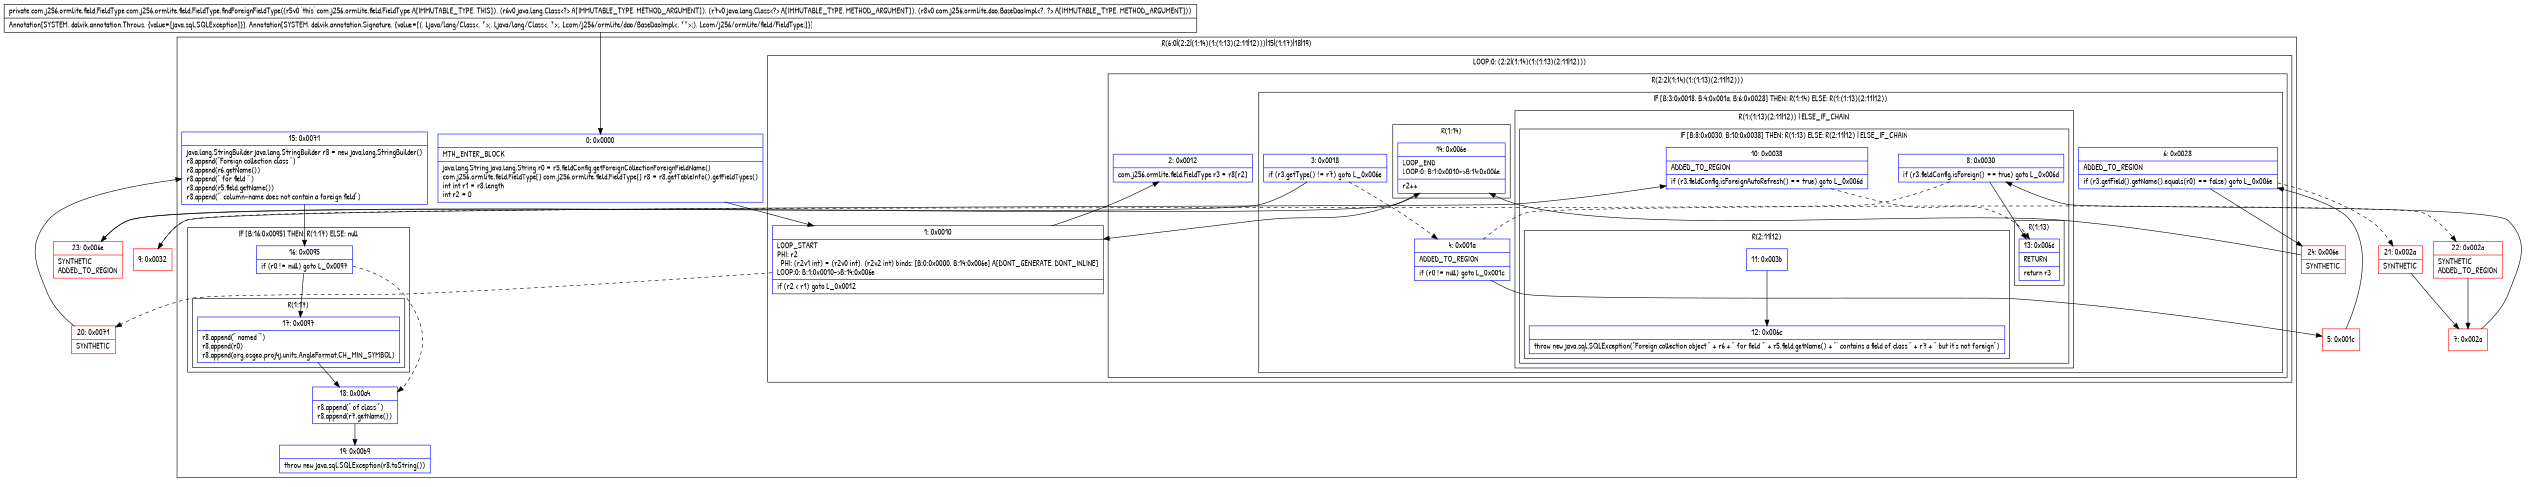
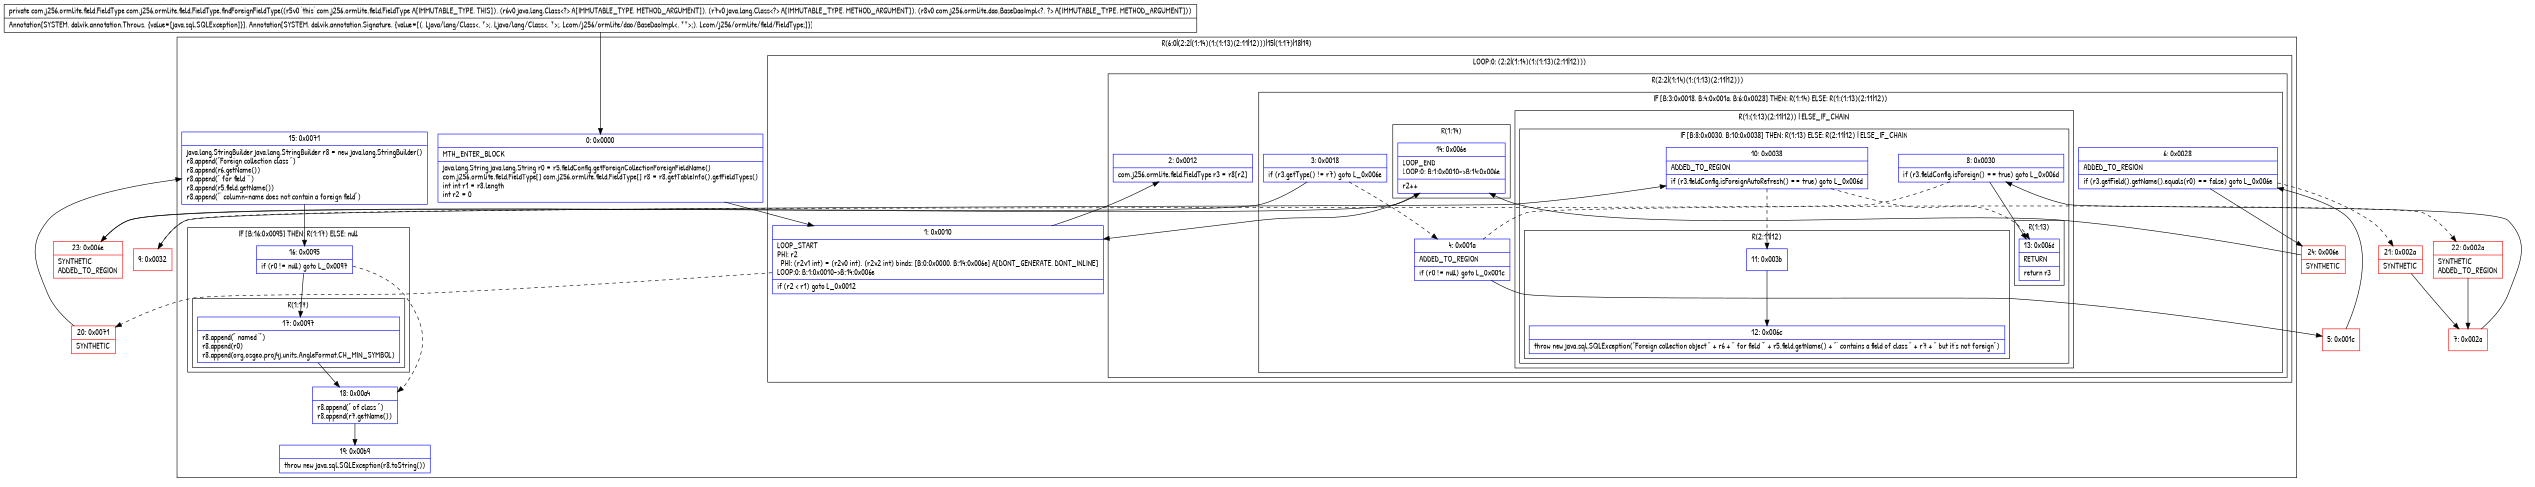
none -> (1767, 216)
